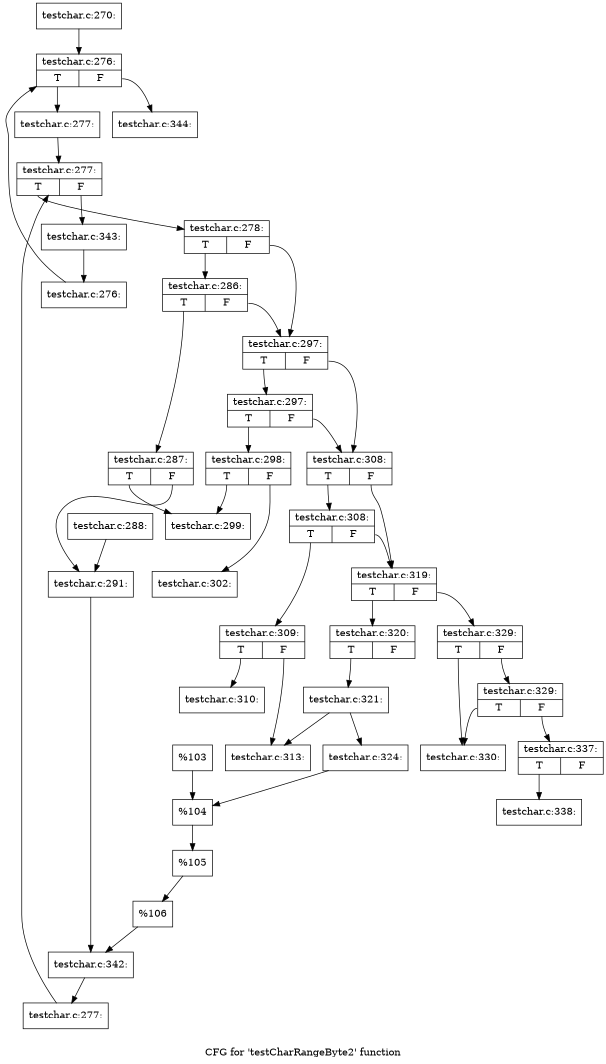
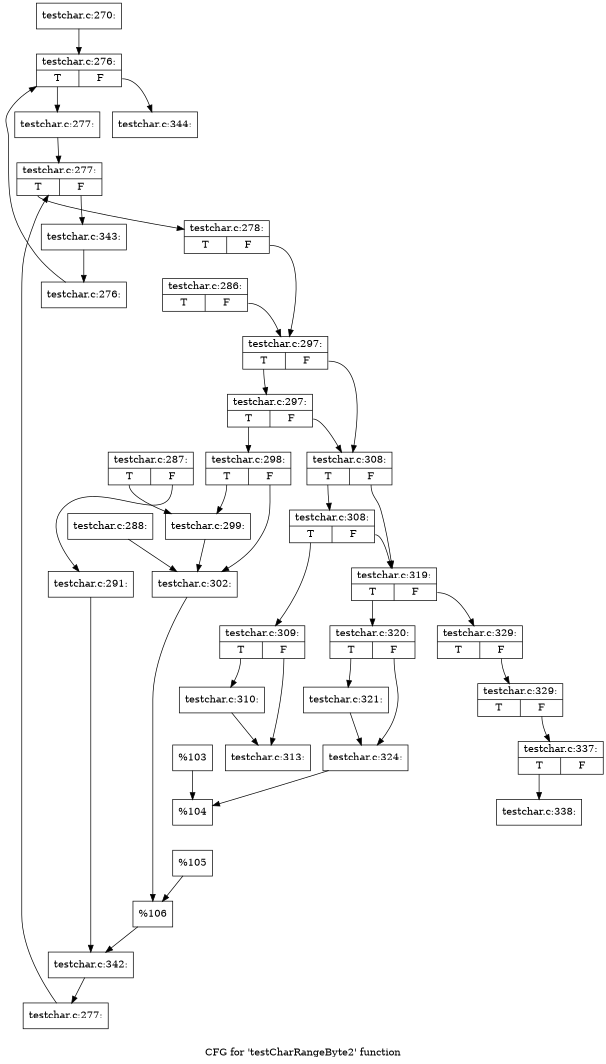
(205, 263) -> none
(176, 379) -> none
(102, 552) -> (150, 553)
none -> (202, 552)
none -> (398, 701)
(310, 727) -> (243, 726)
none -> (153, 742)
(463, 758) -> none
(193, 834) -> none
